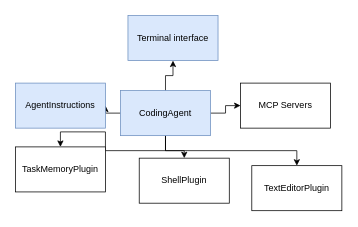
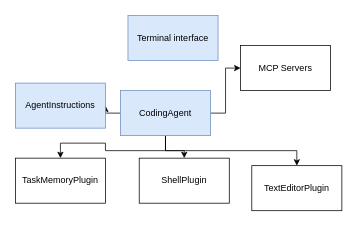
(166, 75) -> none
(285, 105) -> (285, 68)
(60, 169) -> (60, 180)
